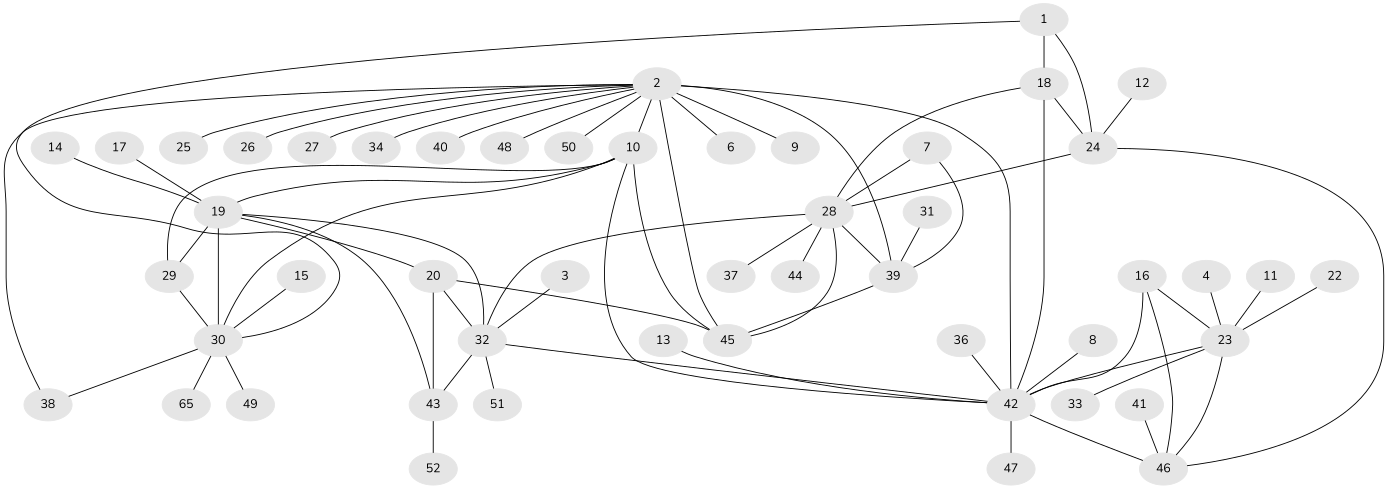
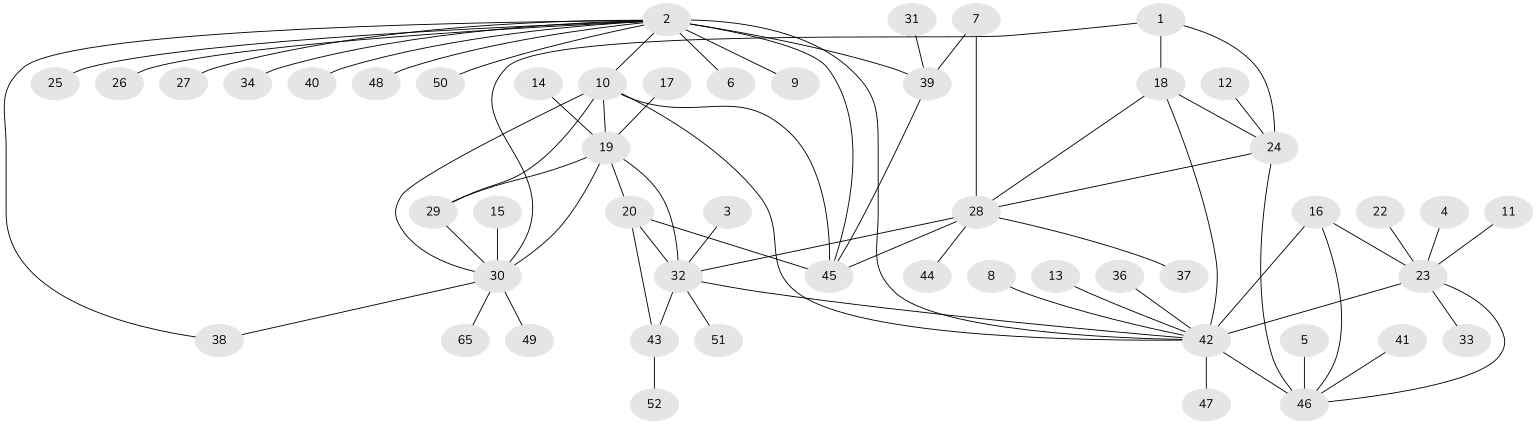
(861, 244) -> none
(369, 266) -> none
none -> (1304, 341)
